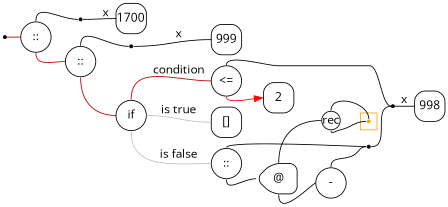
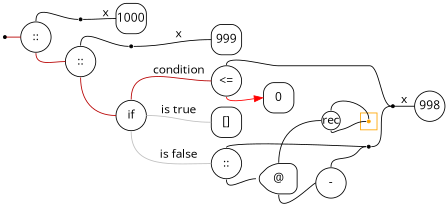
(131, 19) -> (131, 19)
(279, 98) -> (279, 98)
(430, 106) -> (430, 106)
